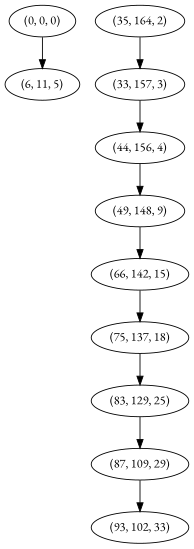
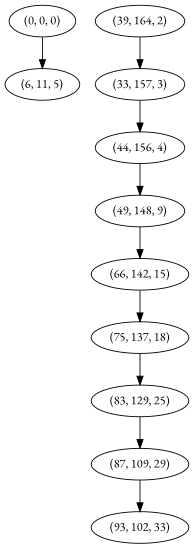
(140, 21) -> (140, 21)
